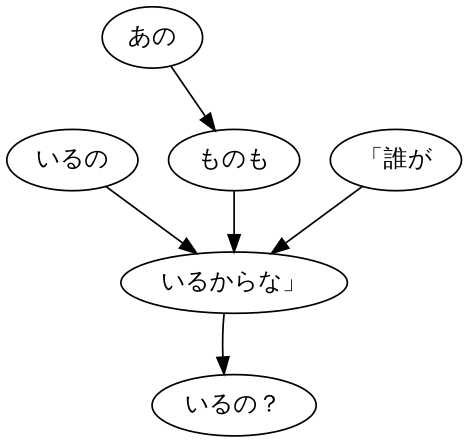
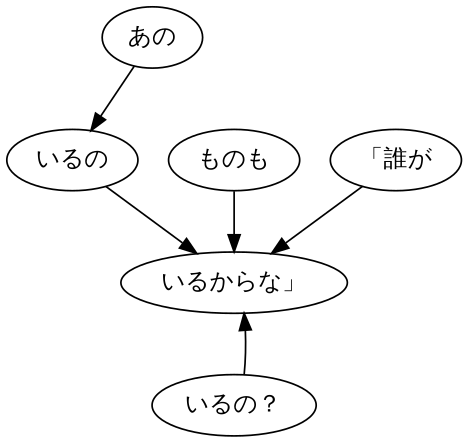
(188, 91) -> (117, 91)
(223, 335) -> (246, 352)
